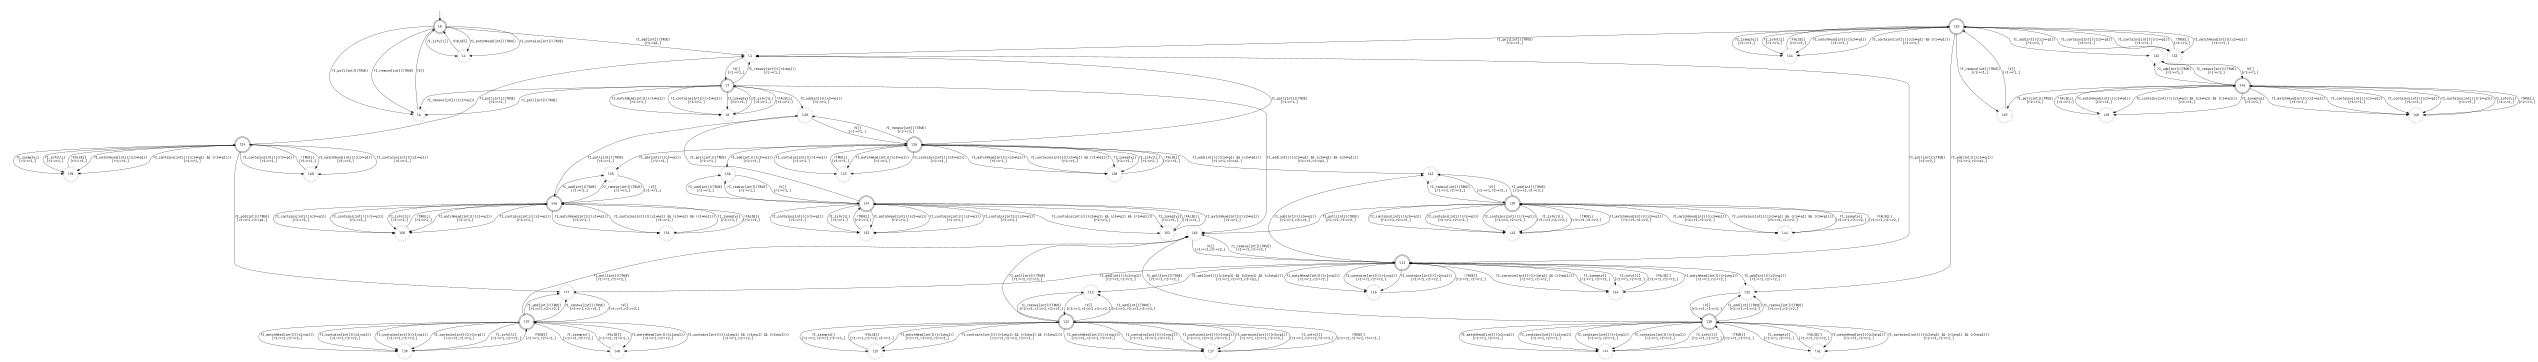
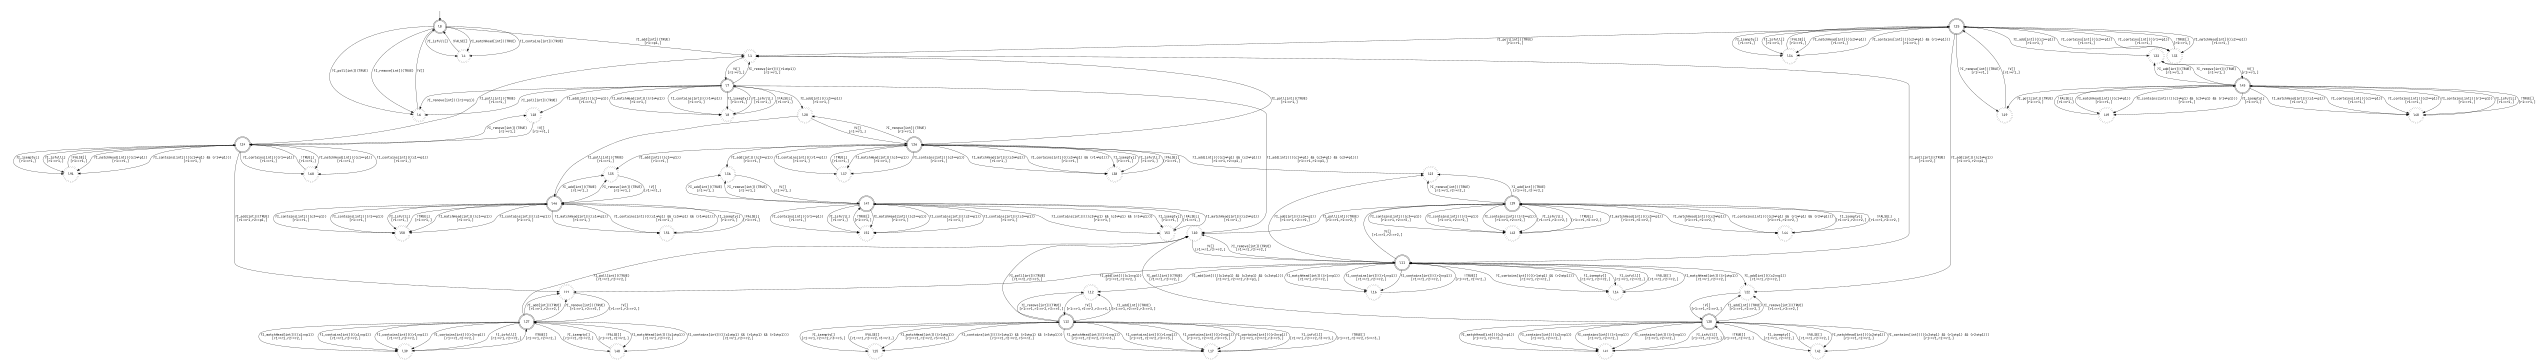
none -> (533, 115)
(709, 166) -> none
(1472, 186) -> (1367, 215)
